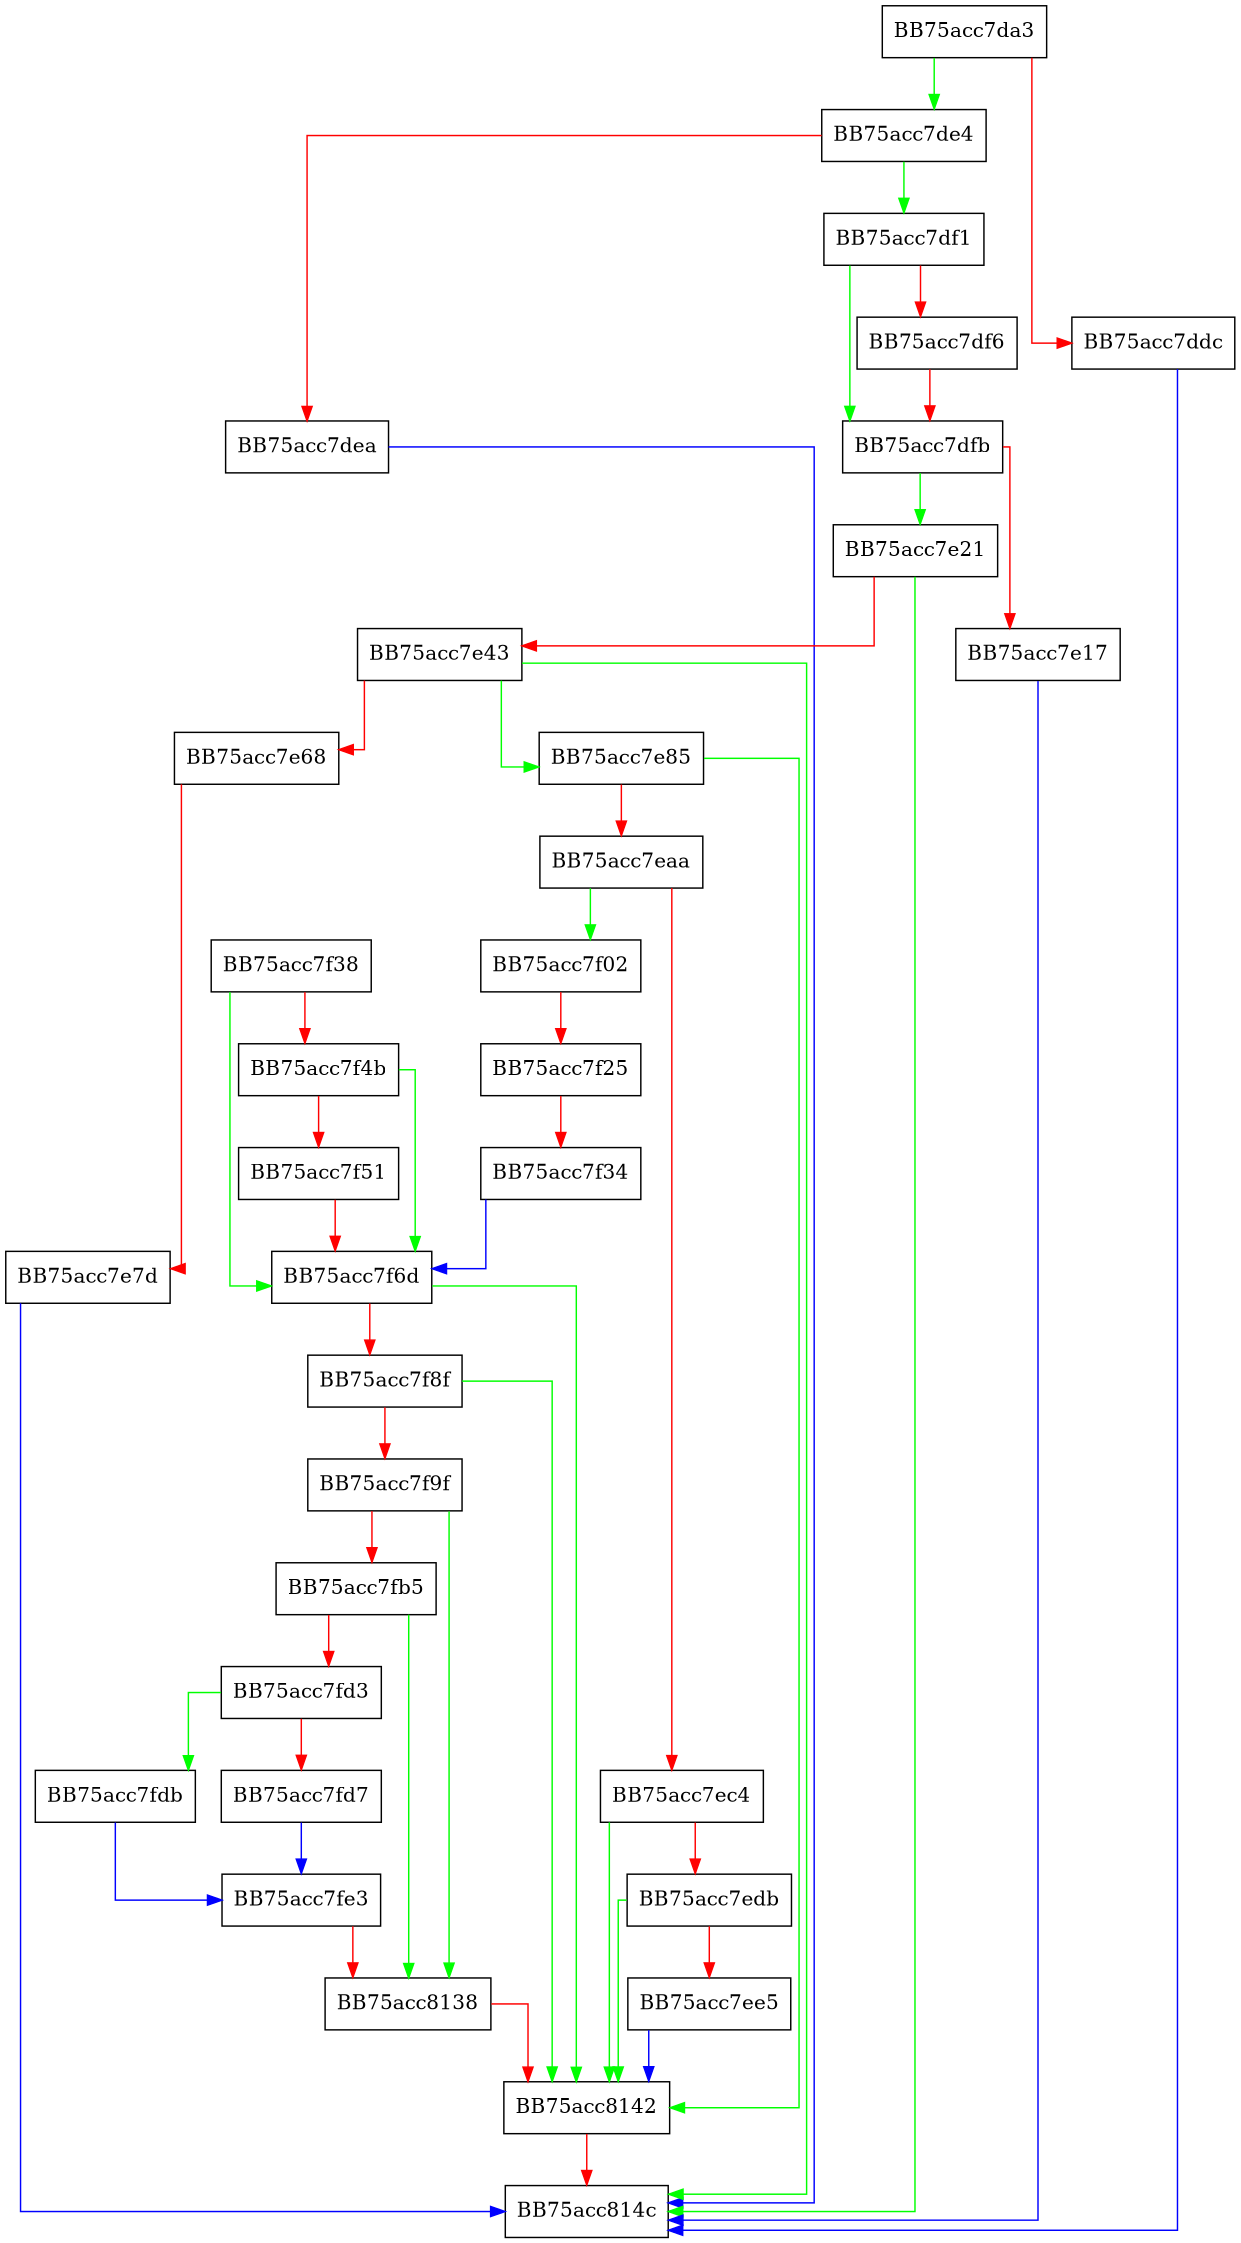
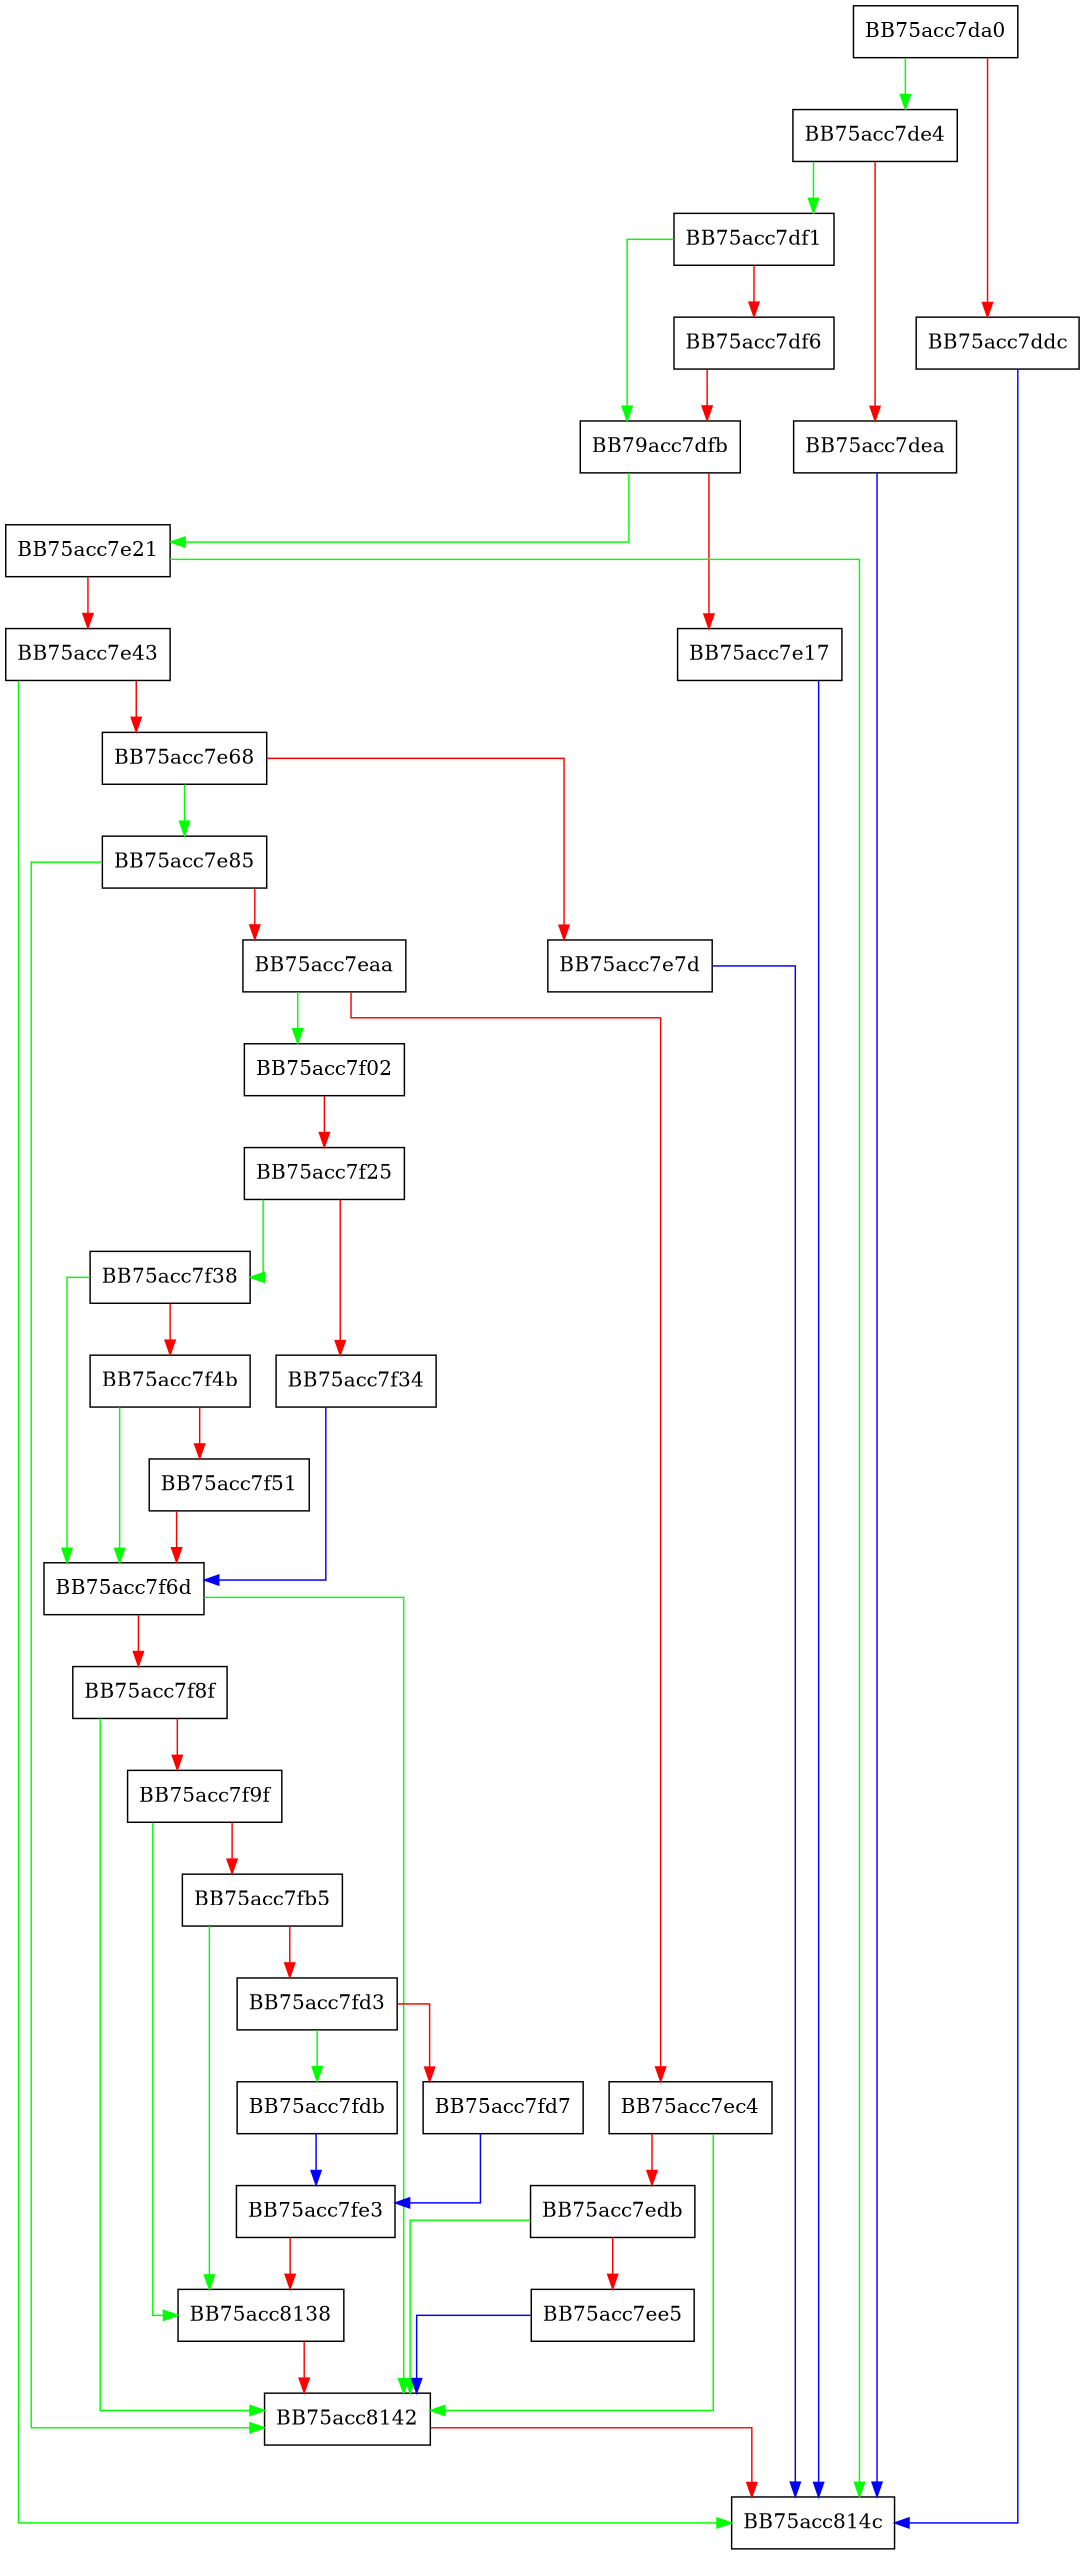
(964, 32) -> (936, 32)
(923, 447) -> (660, 447)
(501, 735) -> (185, 803)
none -> (263, 1239)
